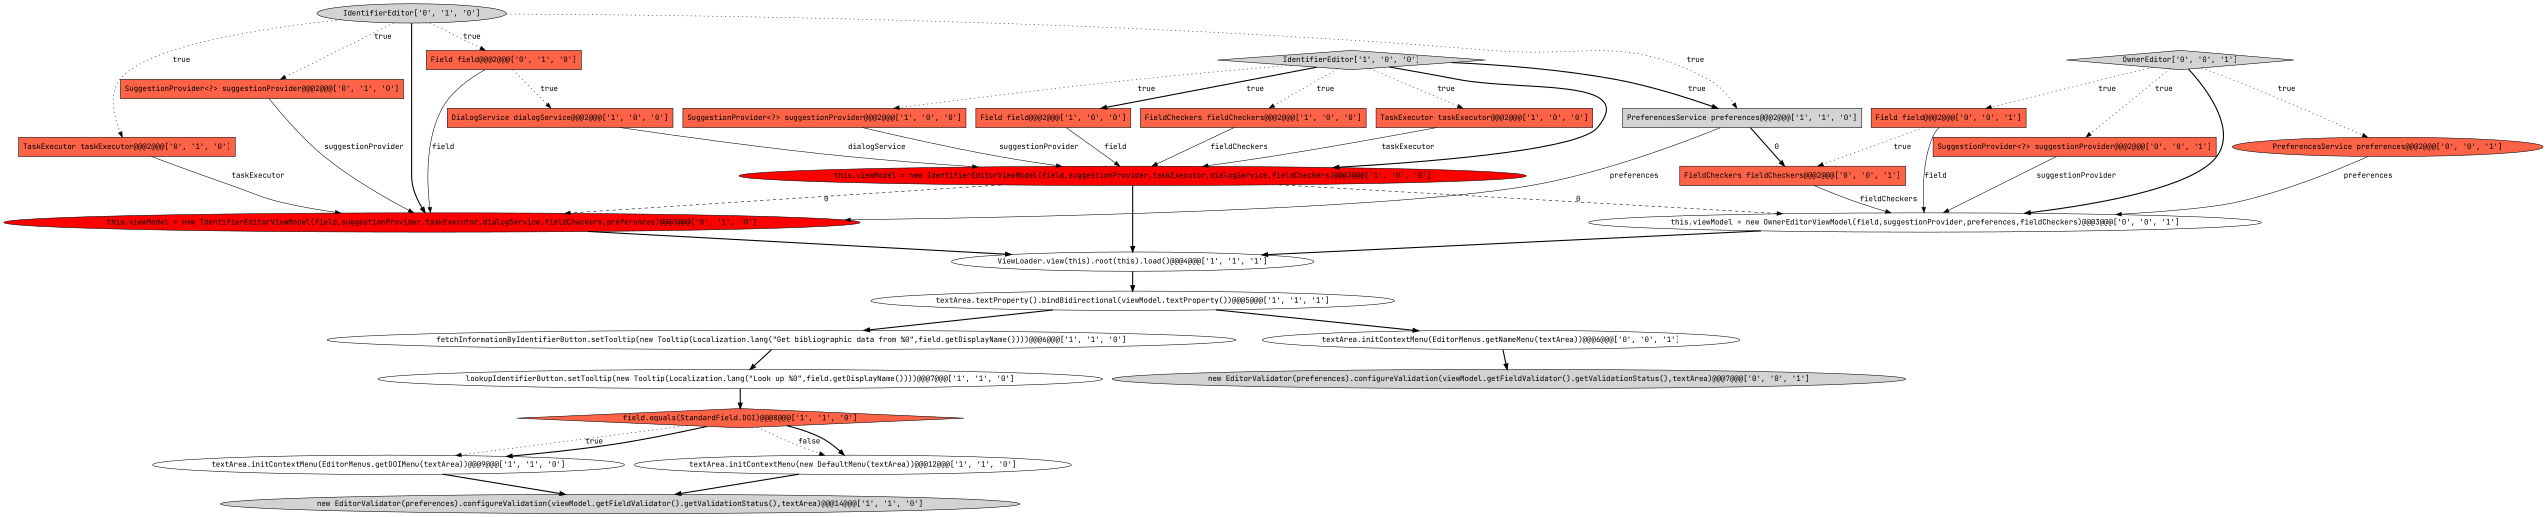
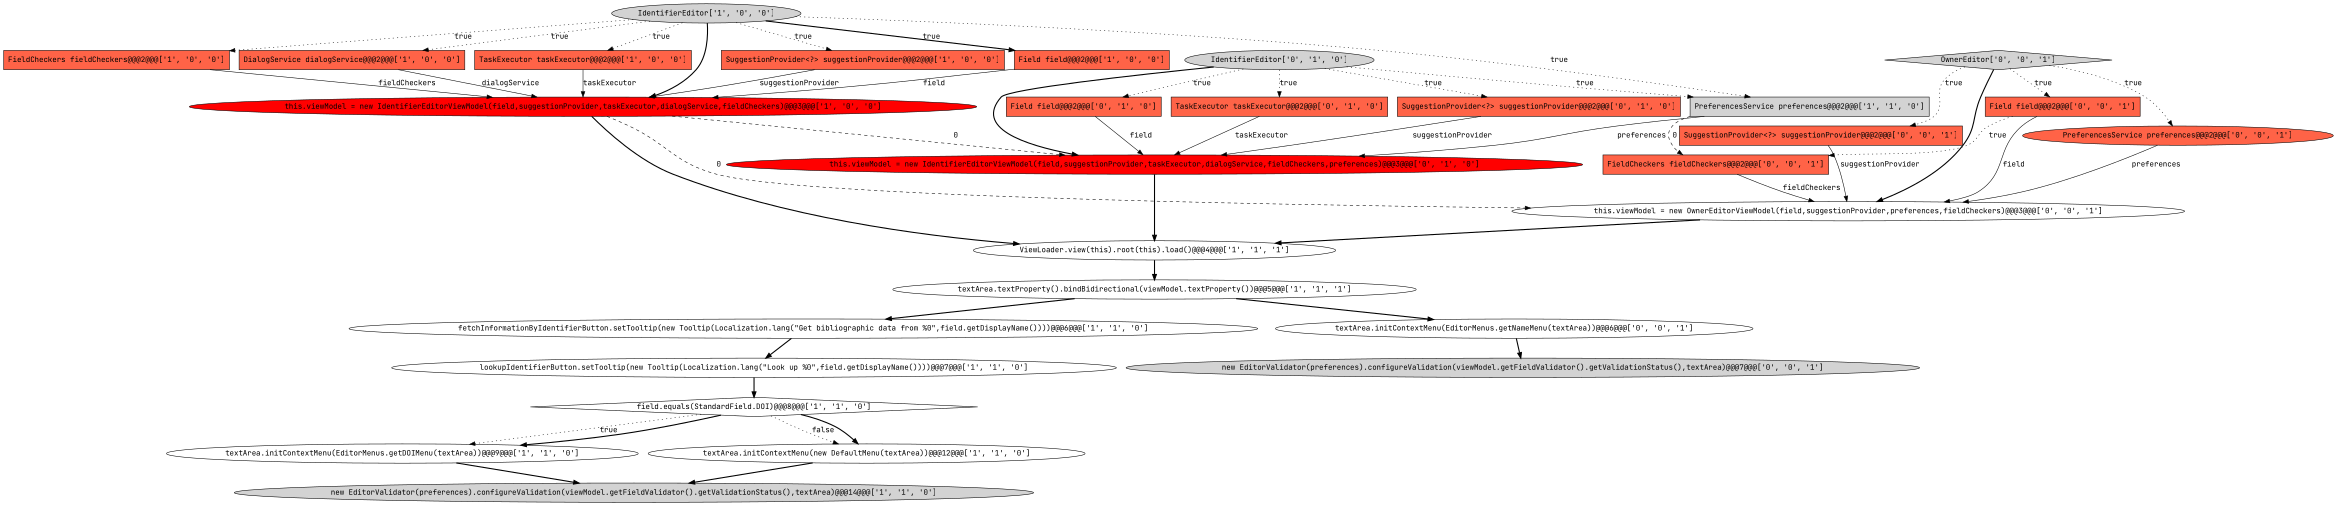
(1351, 60) -> (706, 13)
(1584, 74) -> (1271, 42)
(530, 87) -> (539, 35)
(1766, 145) -> (1670, 130)
(740, 418) -> (754, 407)
